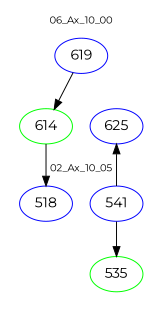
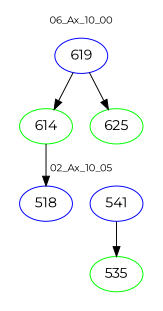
(117, 126) -> (117, 126)
(117, 170) -> (97, 87)
